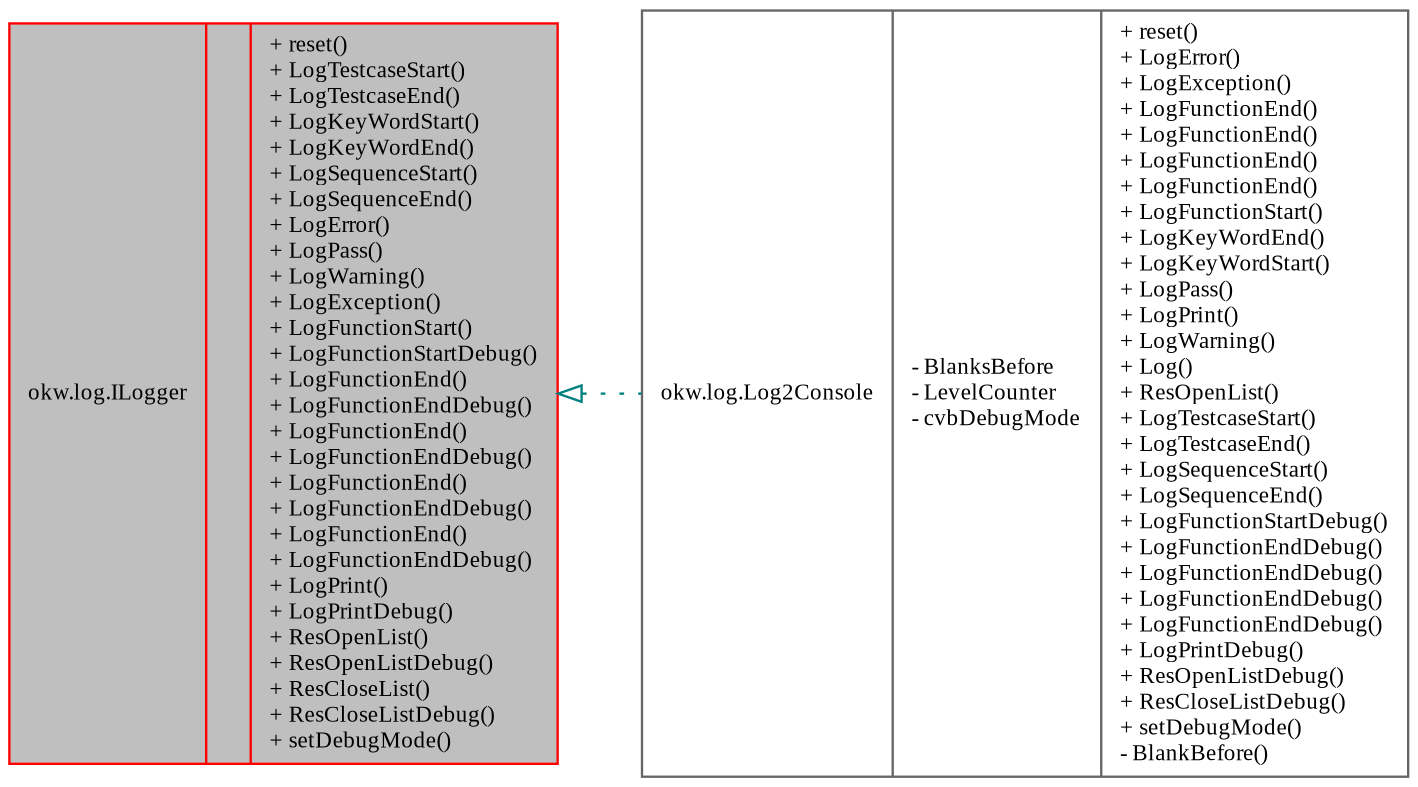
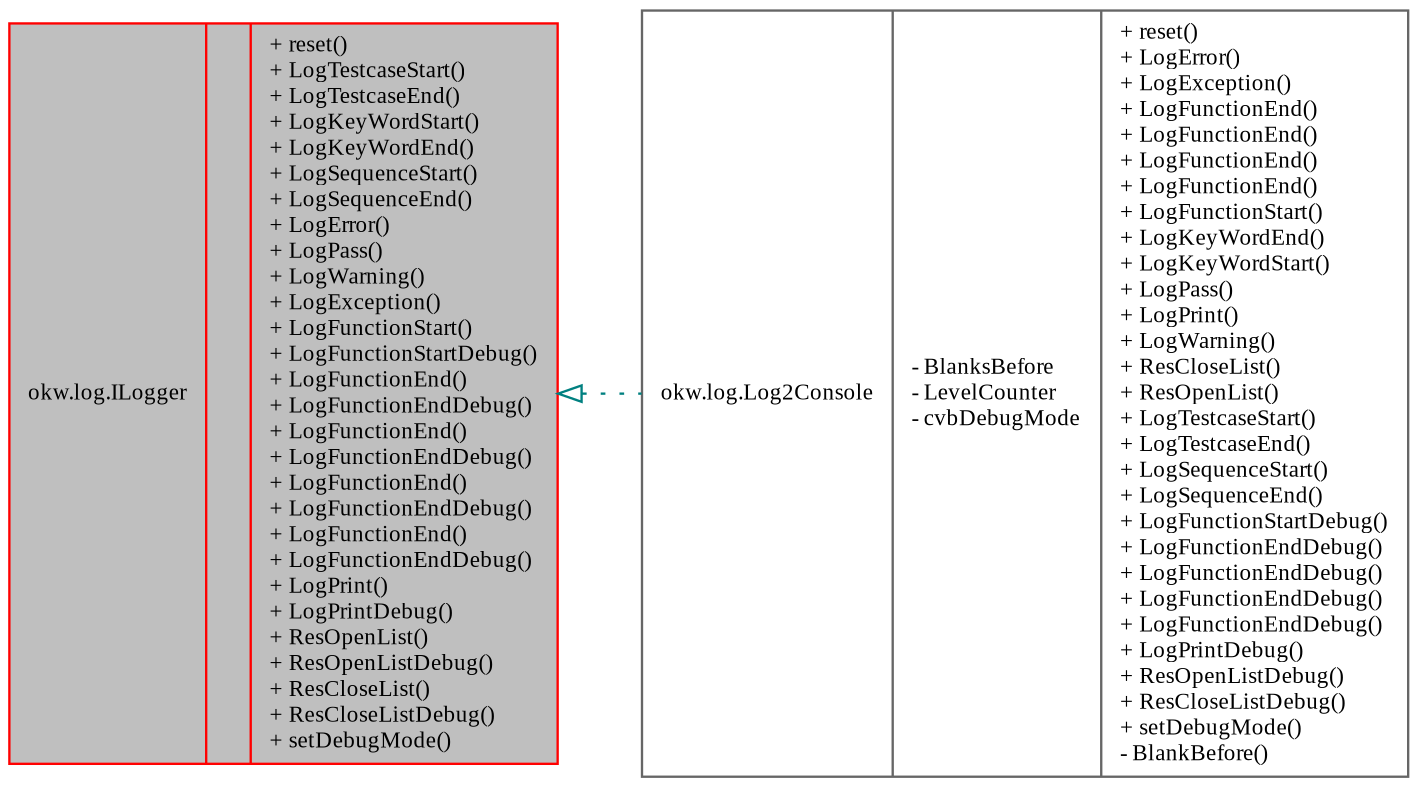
(1156, 367) -> (1201, 367)
